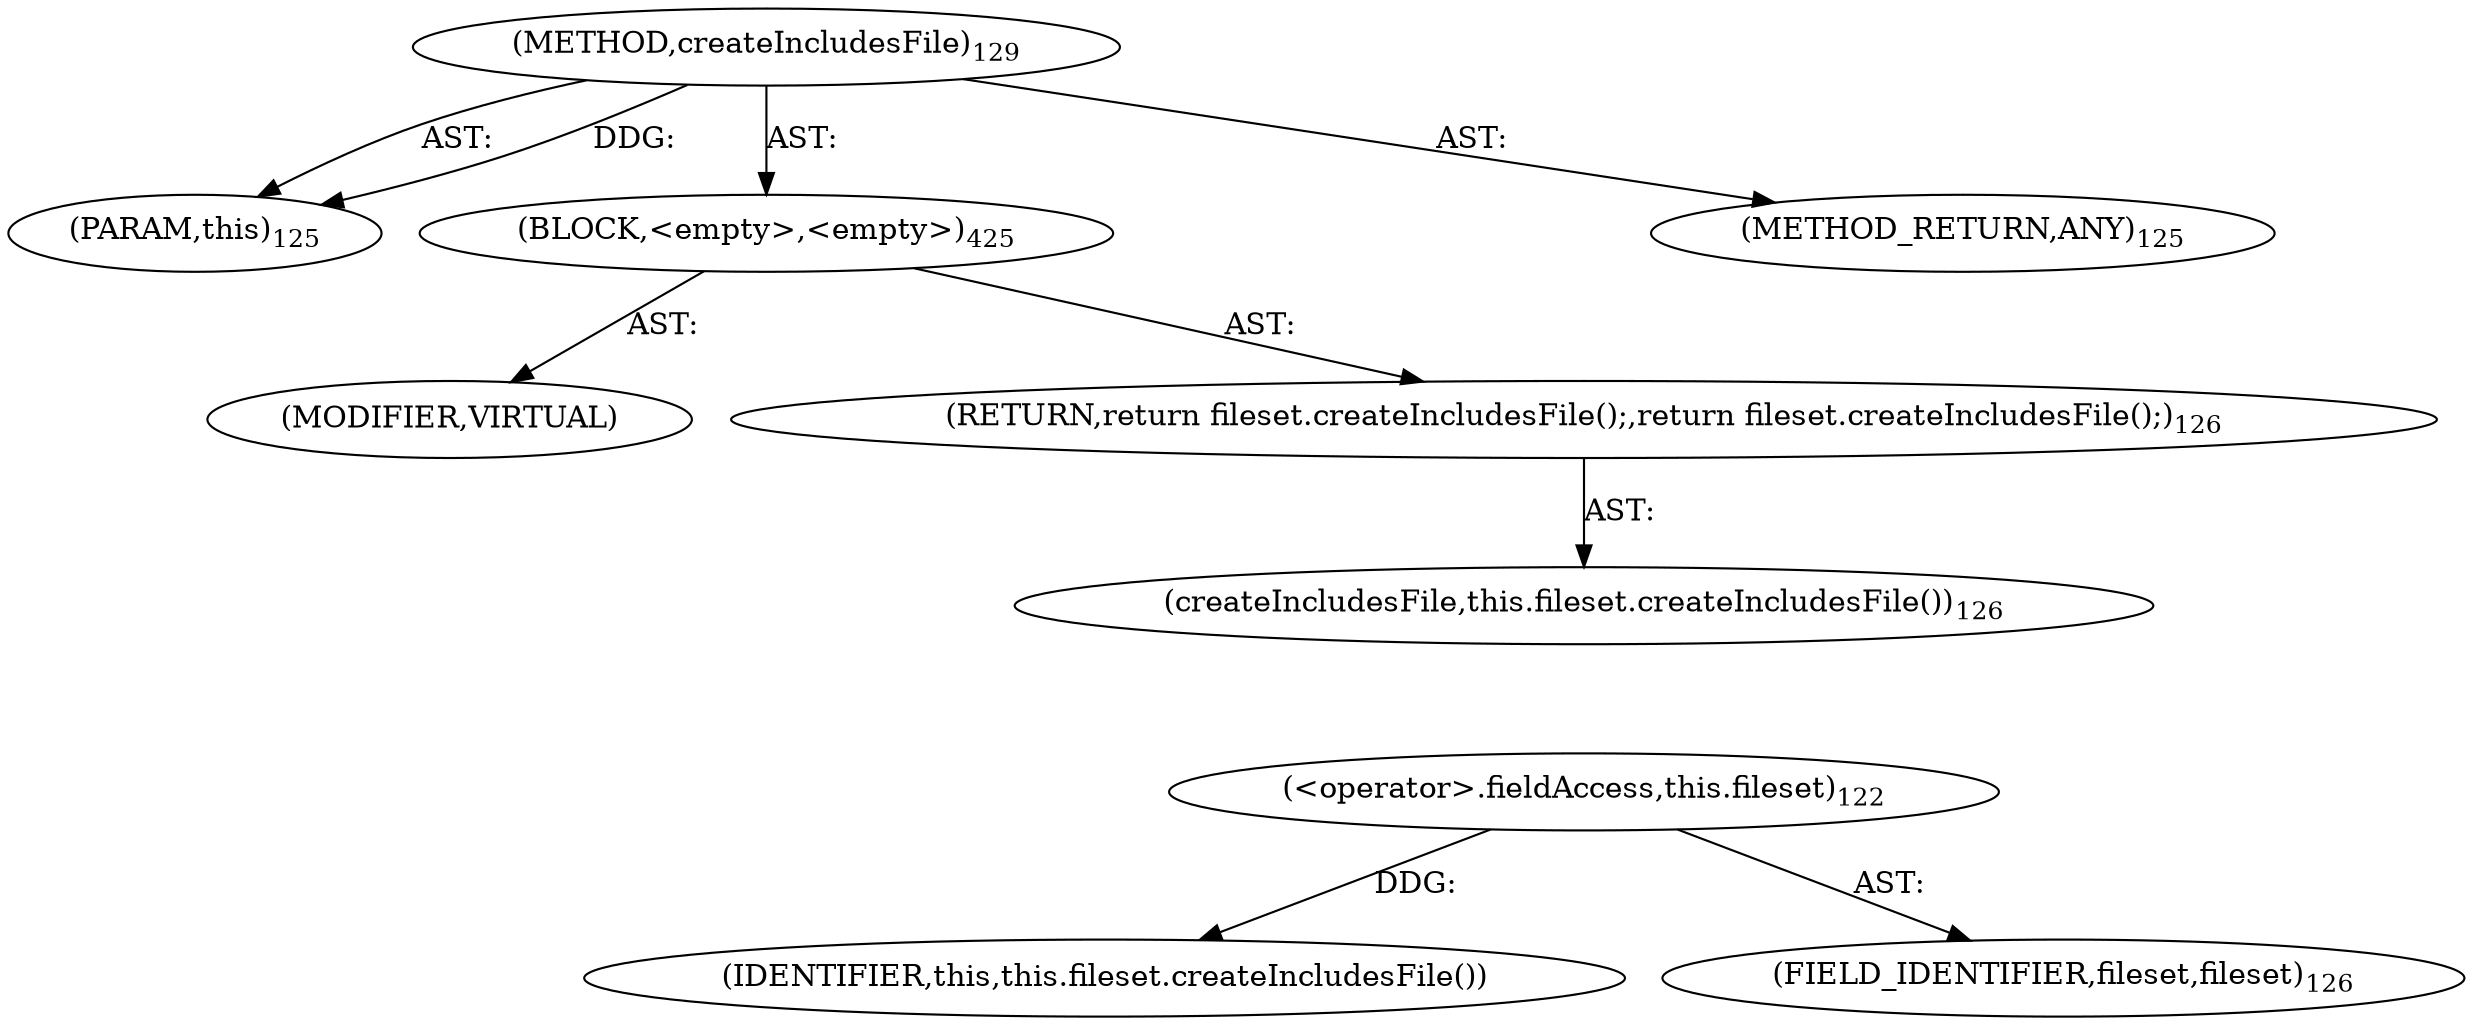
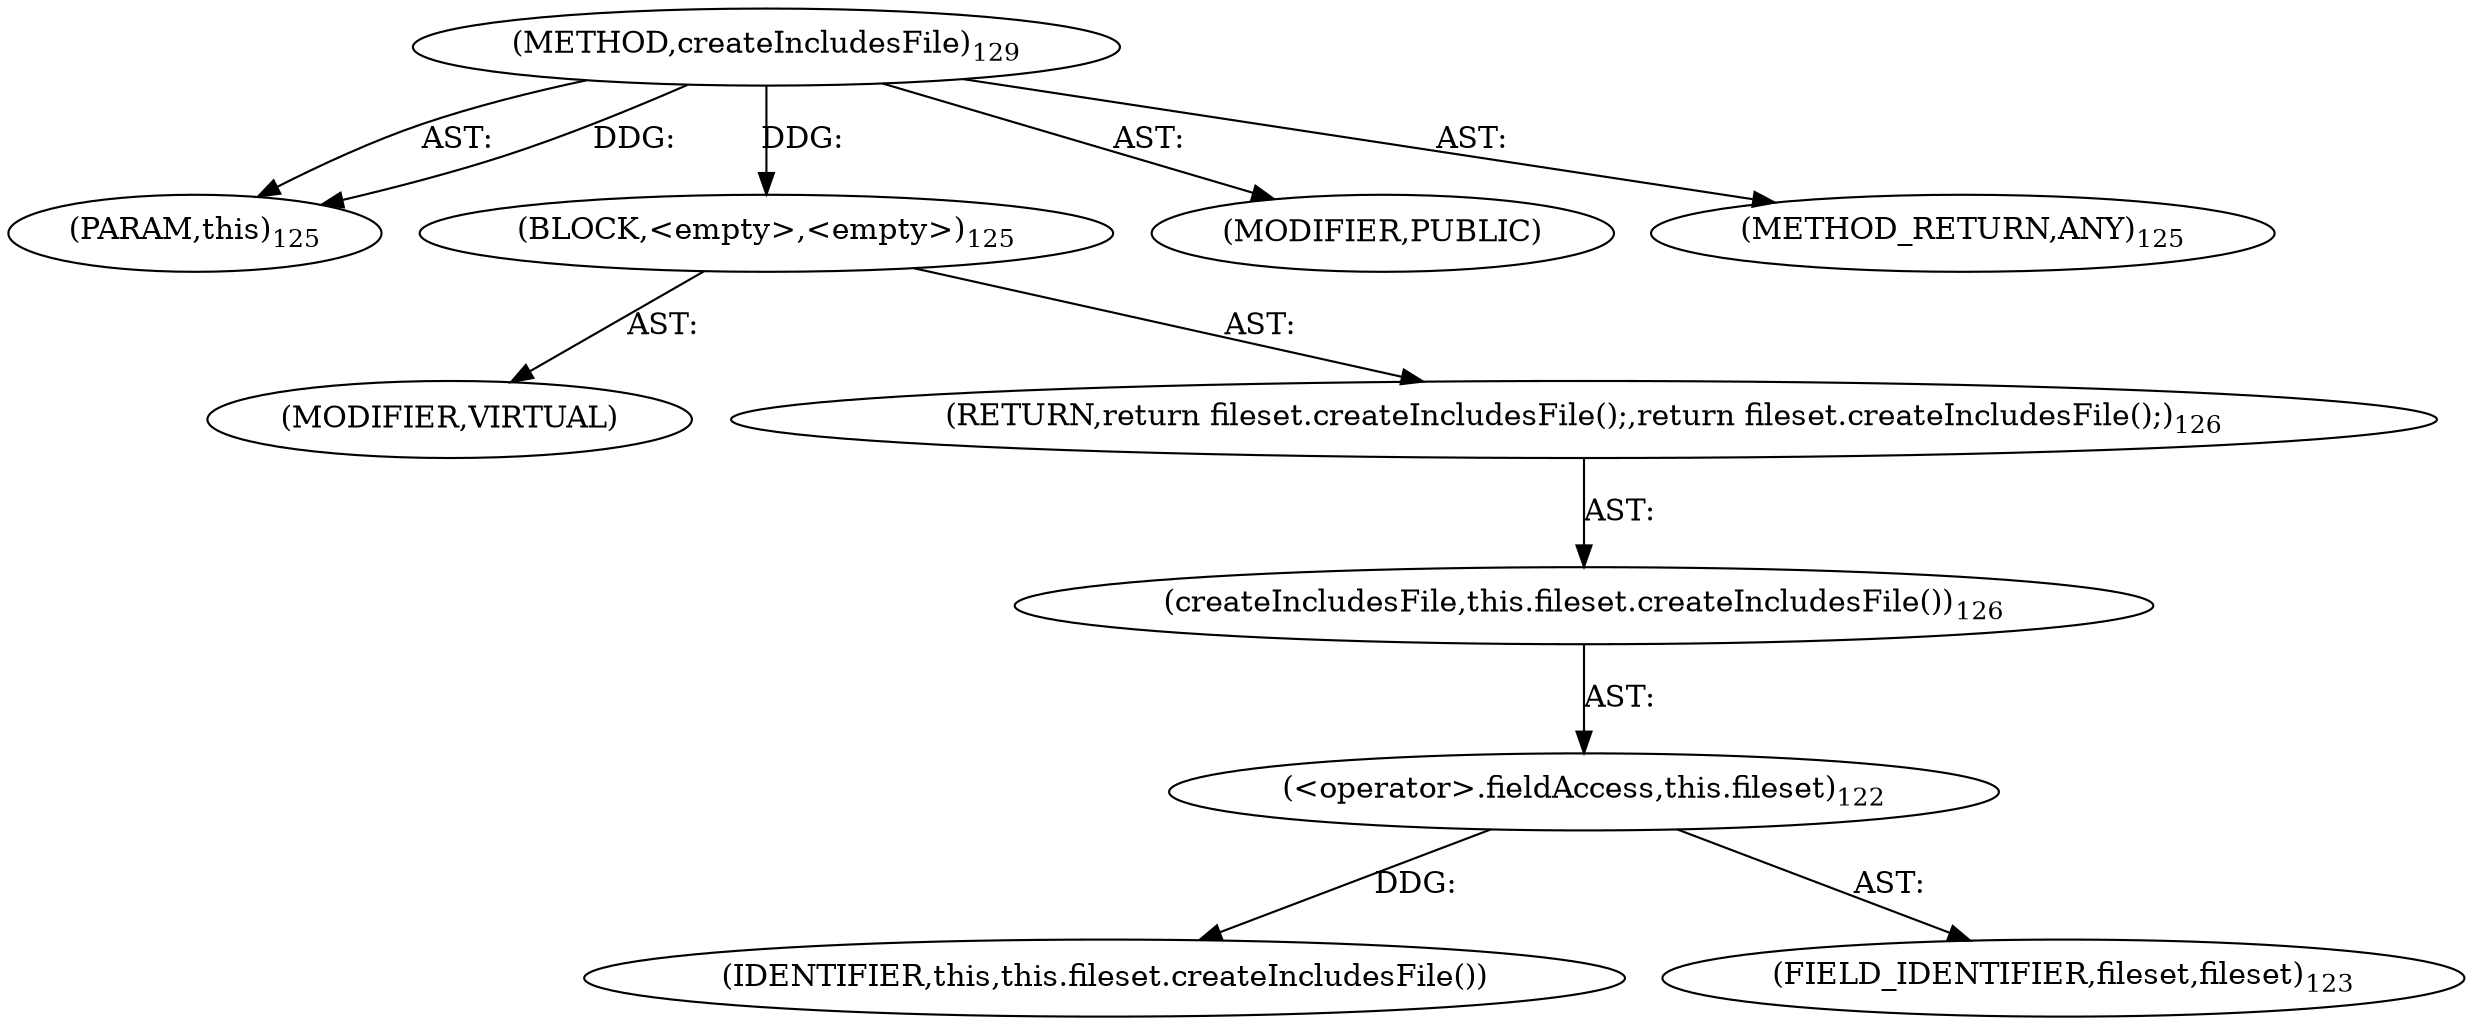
(807, 140) -> (807, 140)
(991, 230) -> (991, 230)
none -> (1383, 233)
none -> (1584, 688)
(2330, 975) -> (2330, 975)
